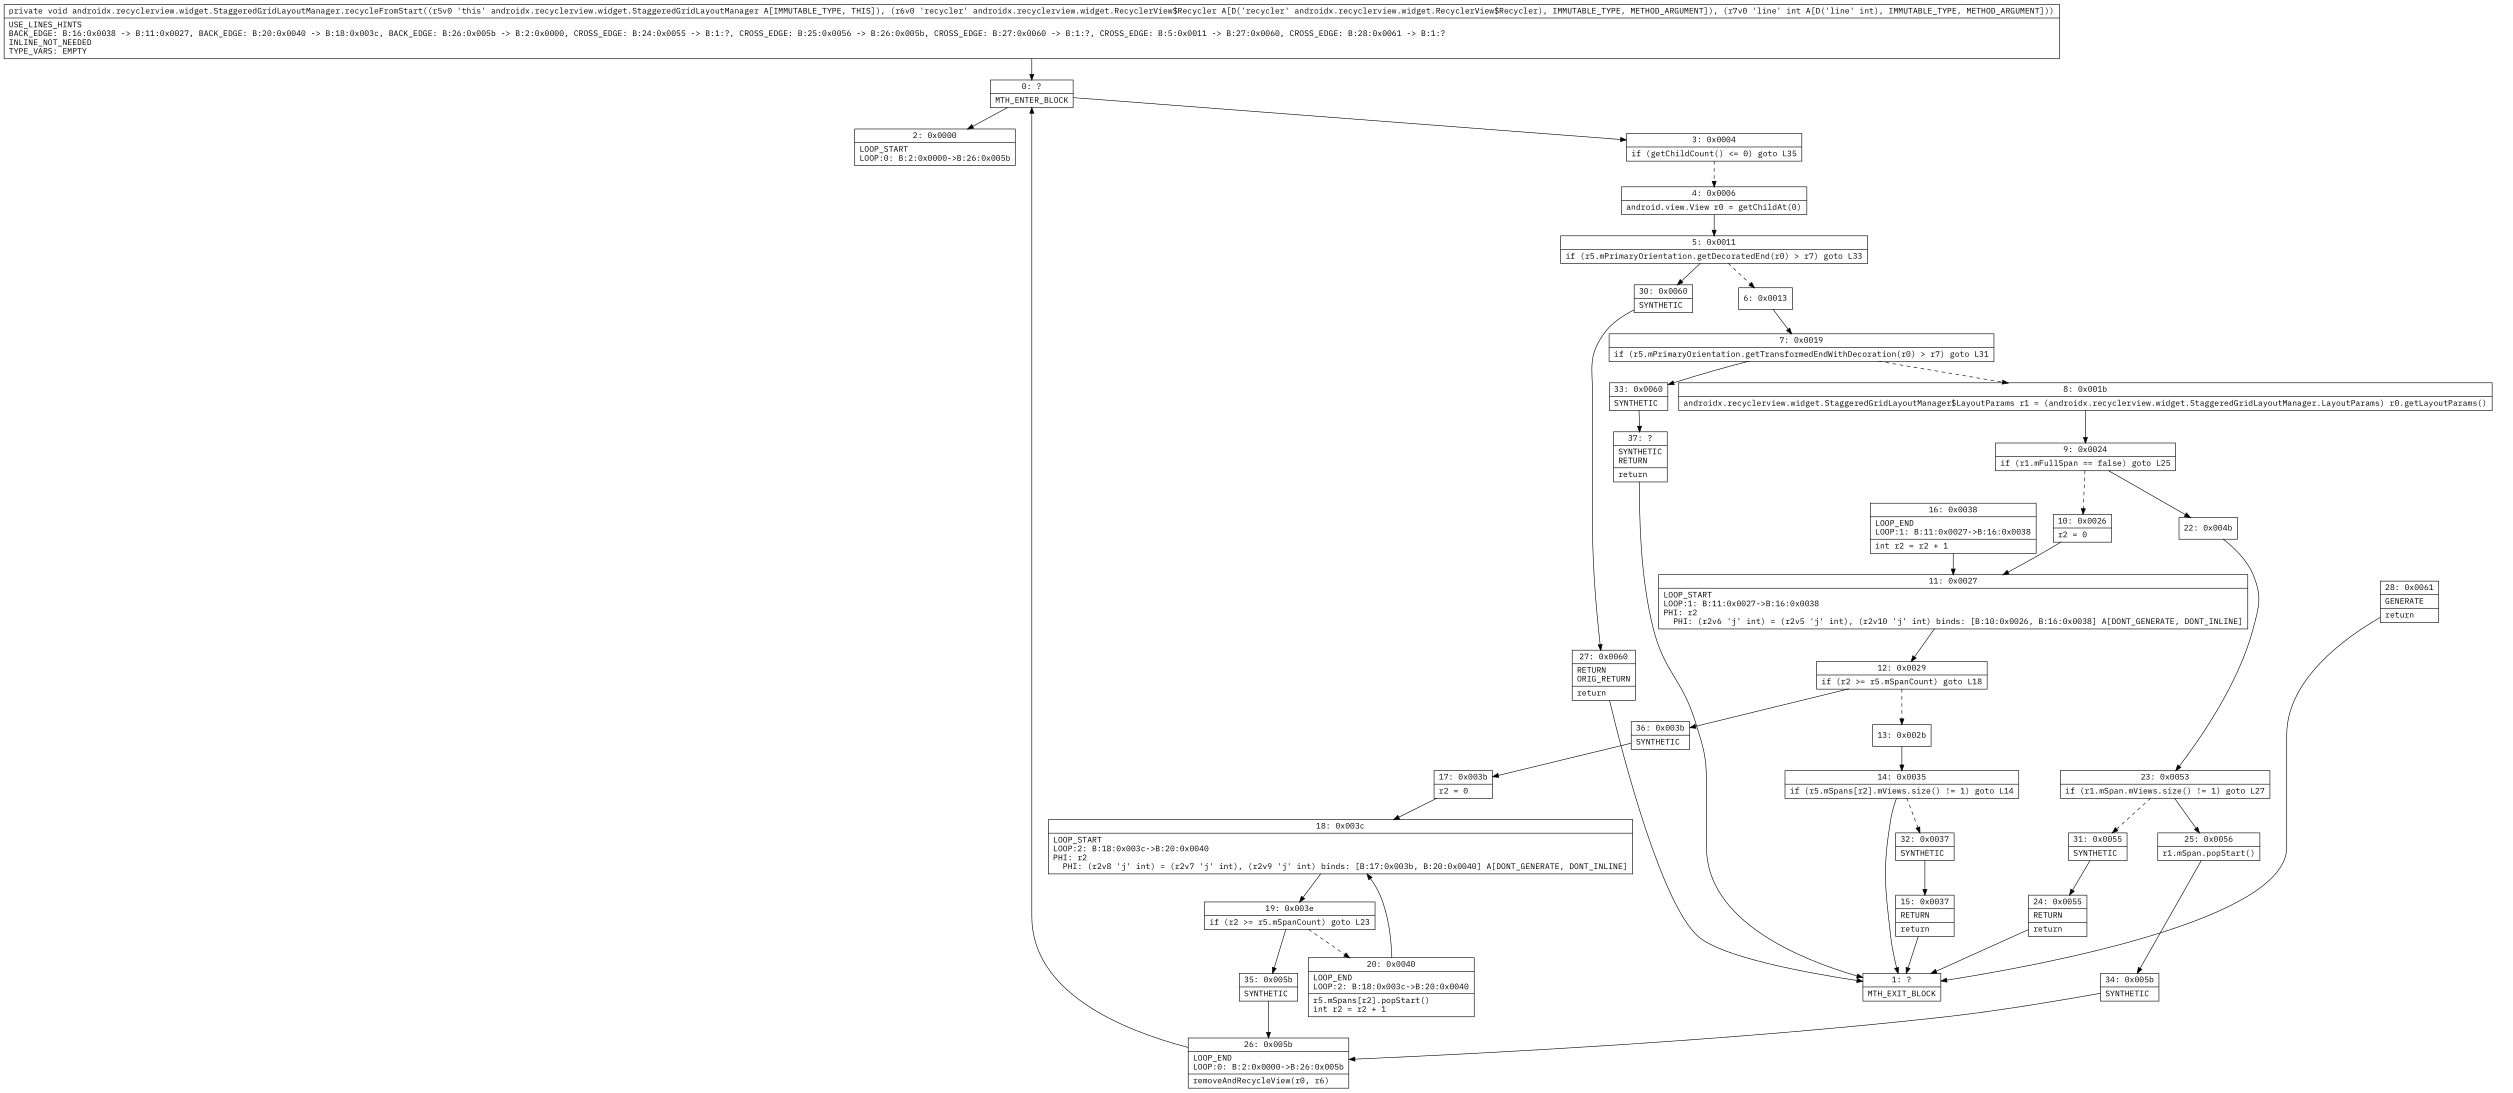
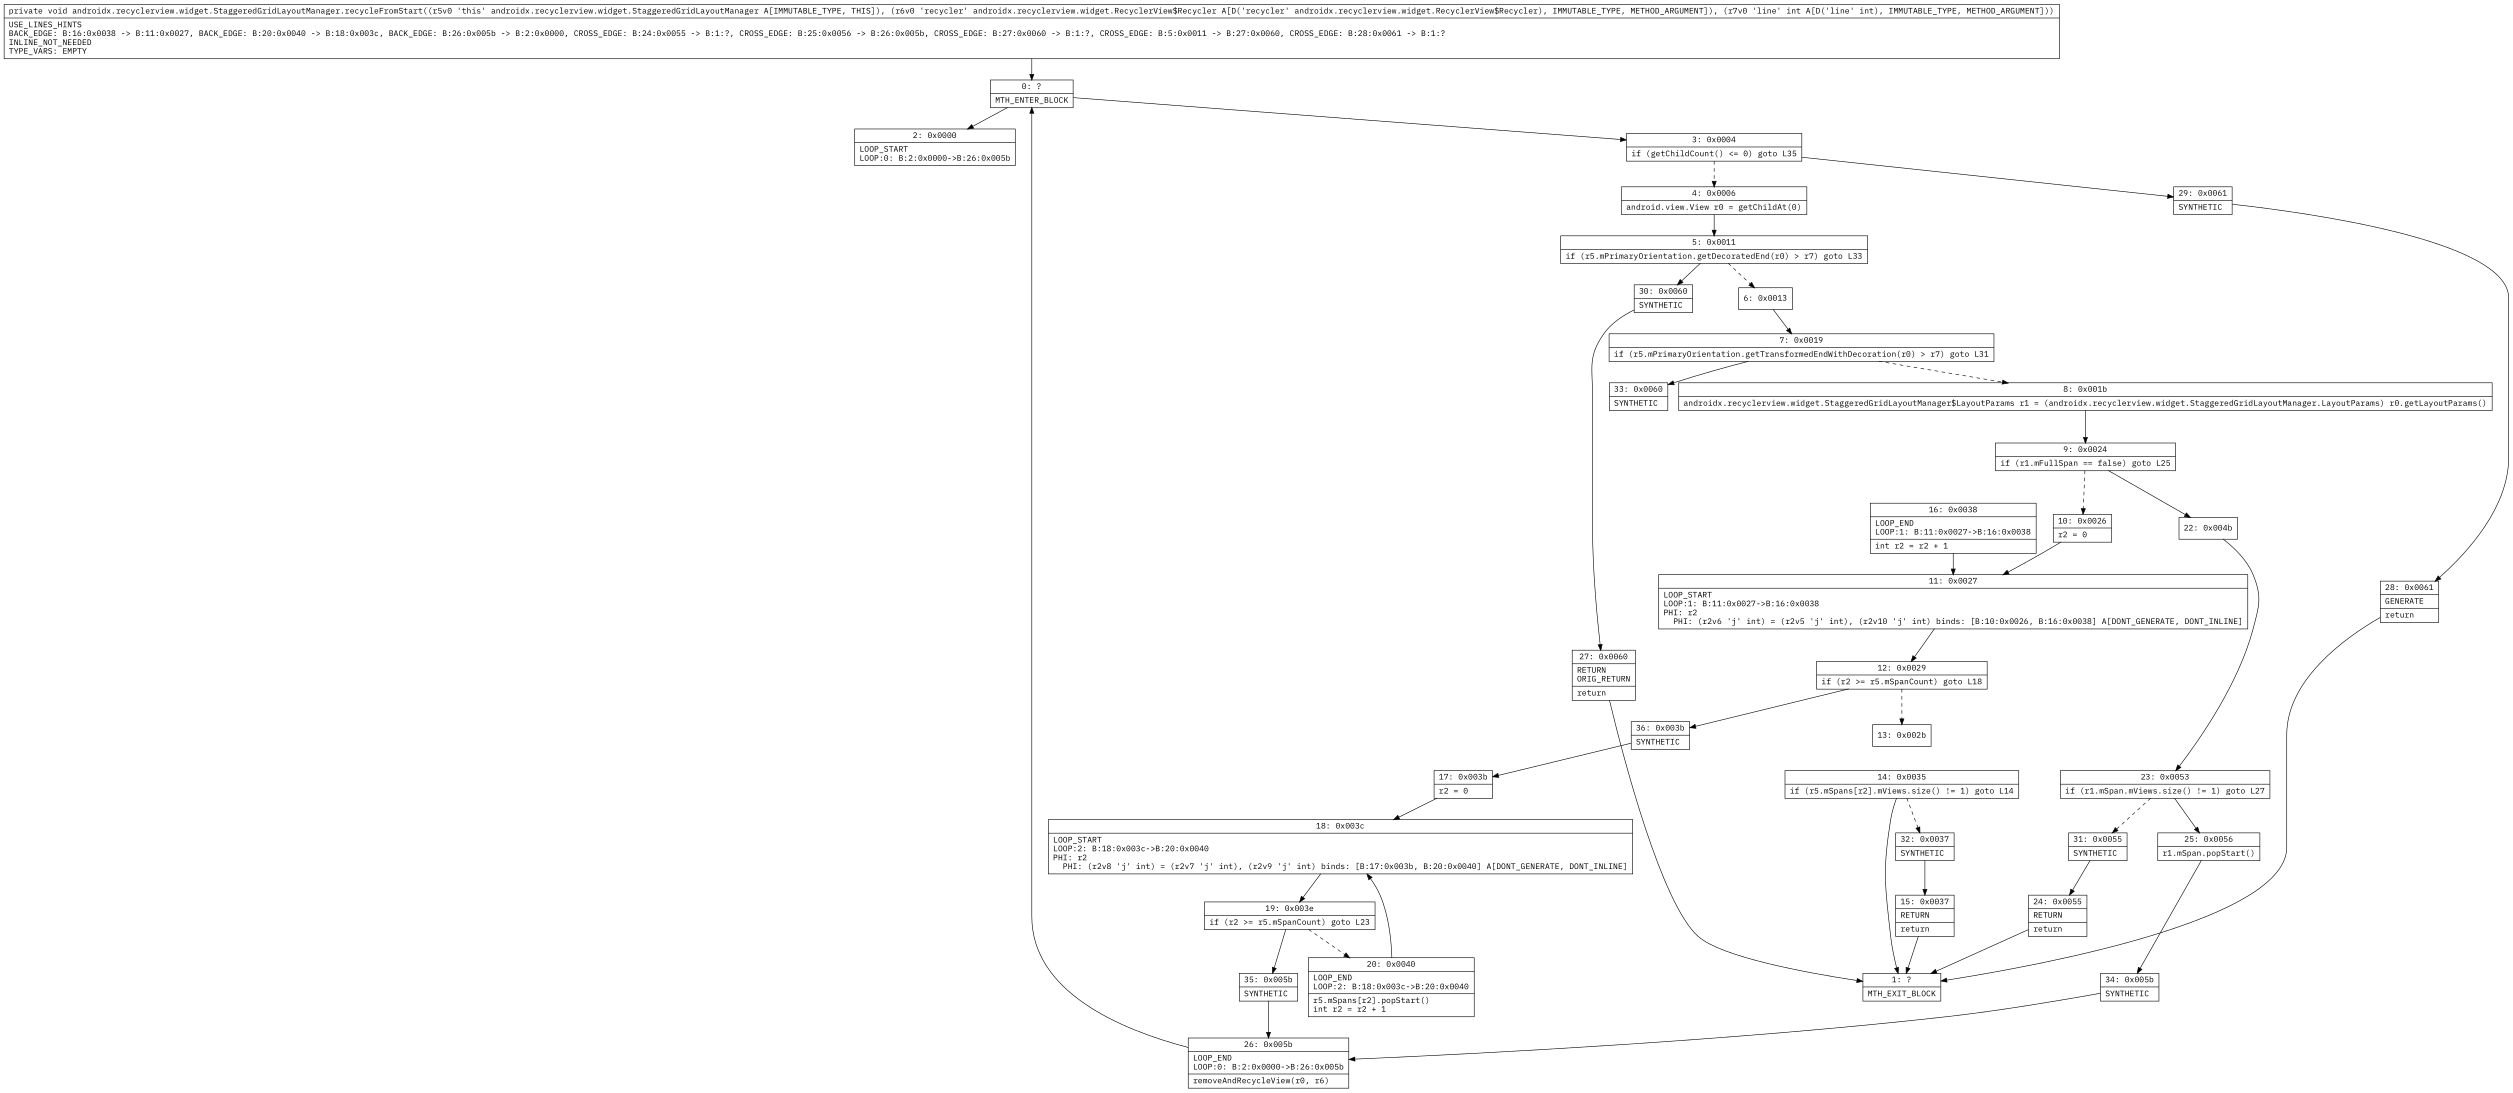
none -> (2203, 201)
(1640, 457) -> none
(1902, 756) -> none
